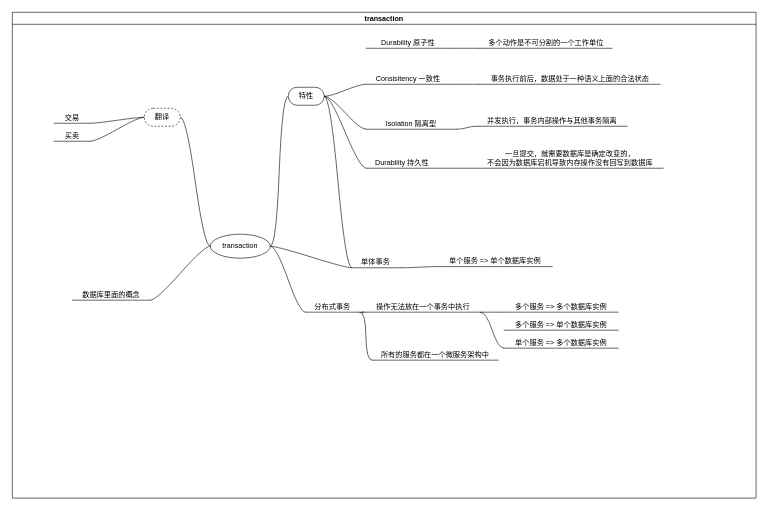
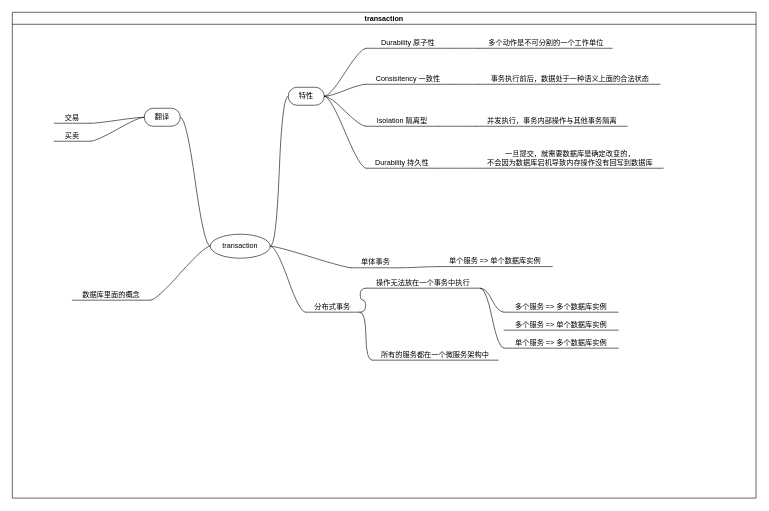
(162, 117) -> (162, 117)
(411, 122) -> (402, 120)
(338, 181) -> (346, 70)
(423, 306) -> (423, 282)
